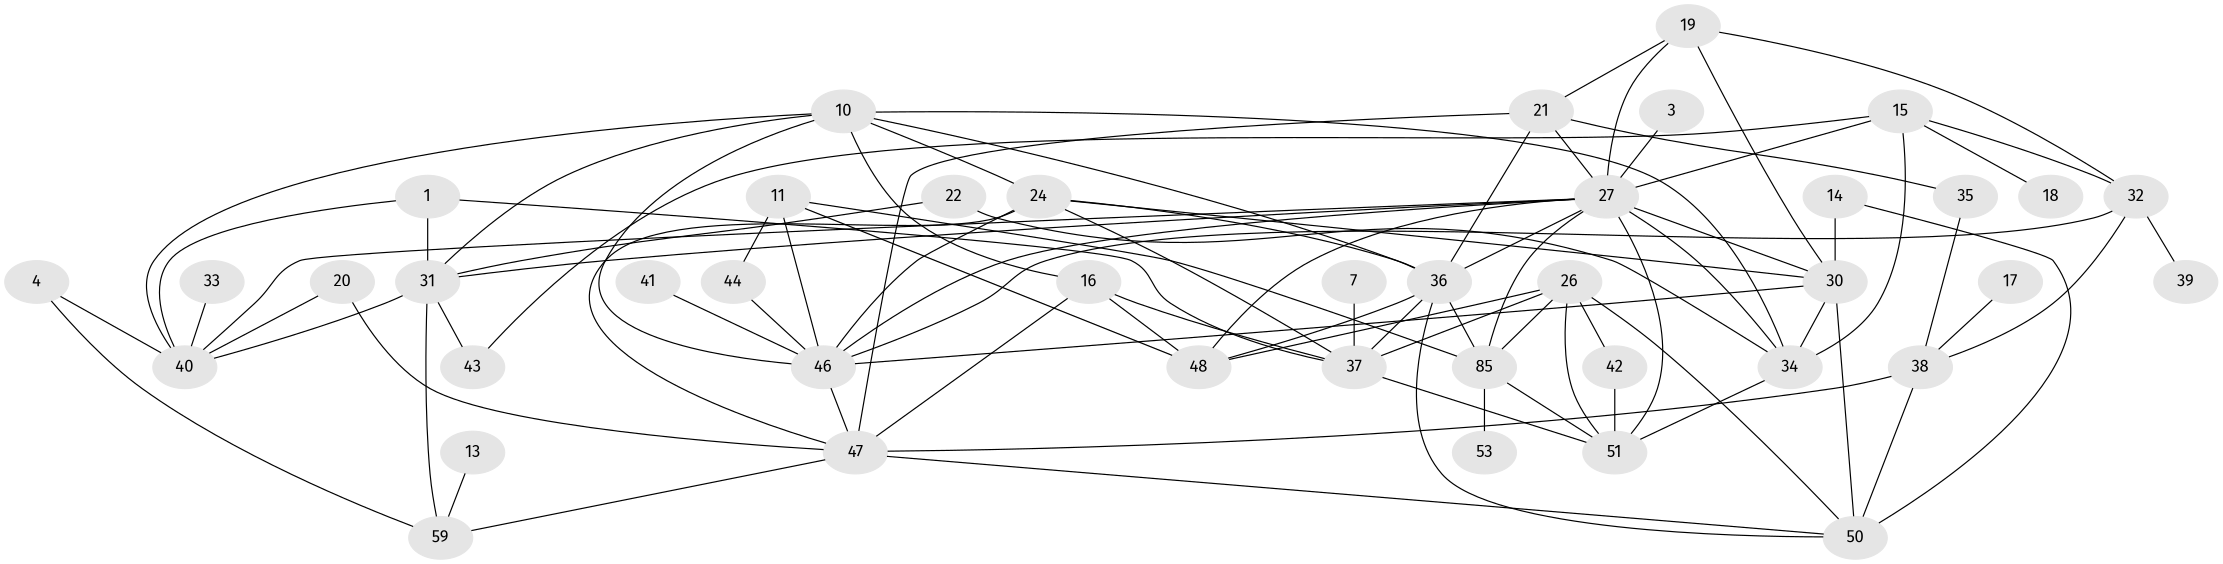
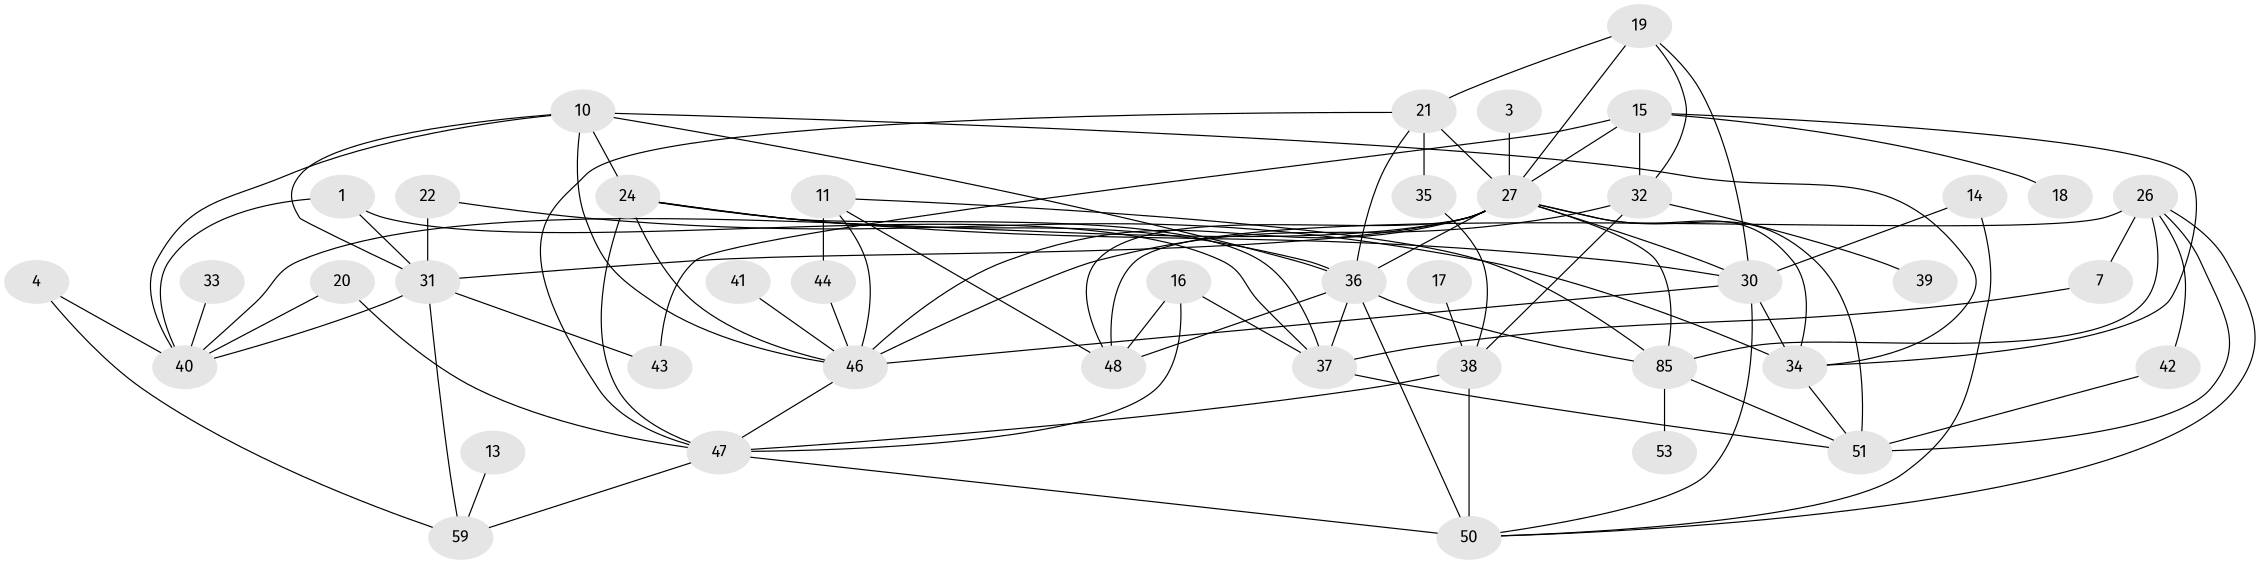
(963, 248) -> none
(1454, 328) -> (2123, 239)
